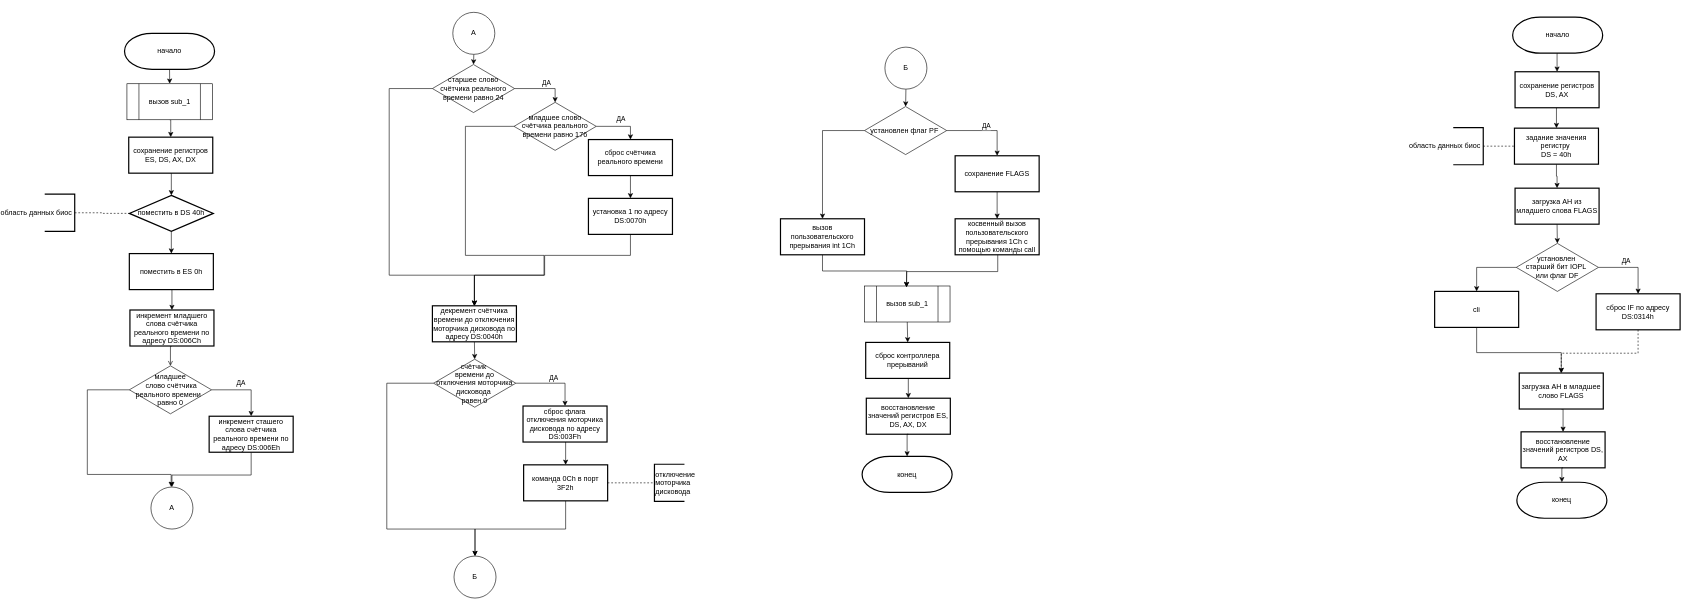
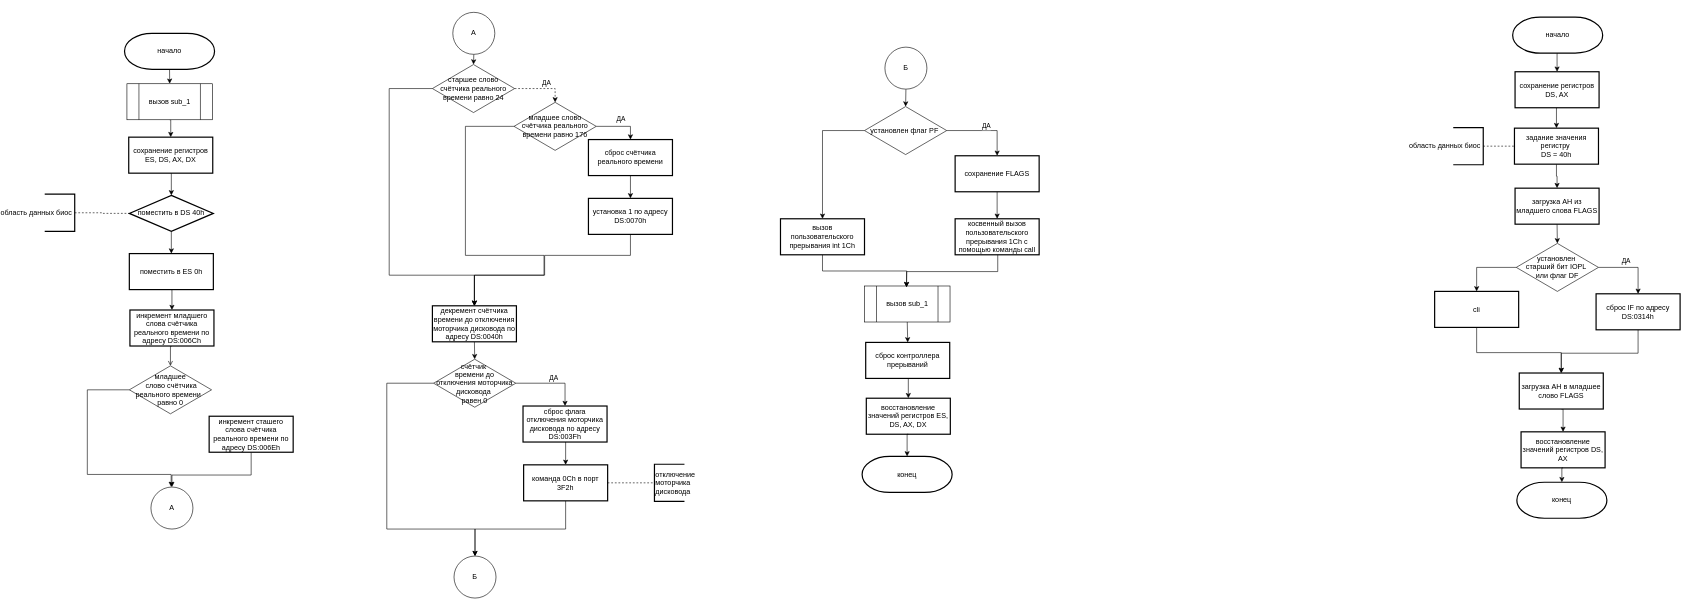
(539, 89) -> (539, 89)
(1611, 353) -> (1611, 353)
(251, 410) -> none
